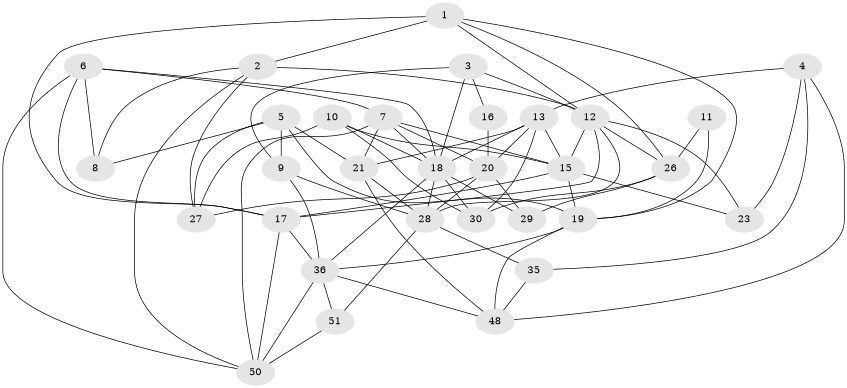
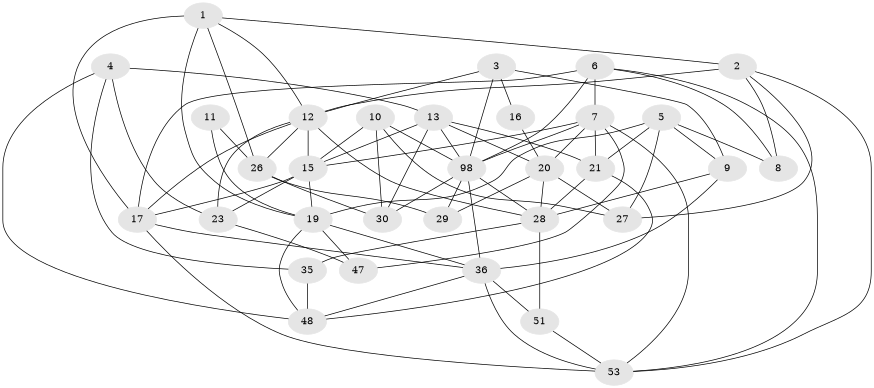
(437, 169) -> (467, 169)
none -> (358, 271)
(256, 373) -> (614, 373)
